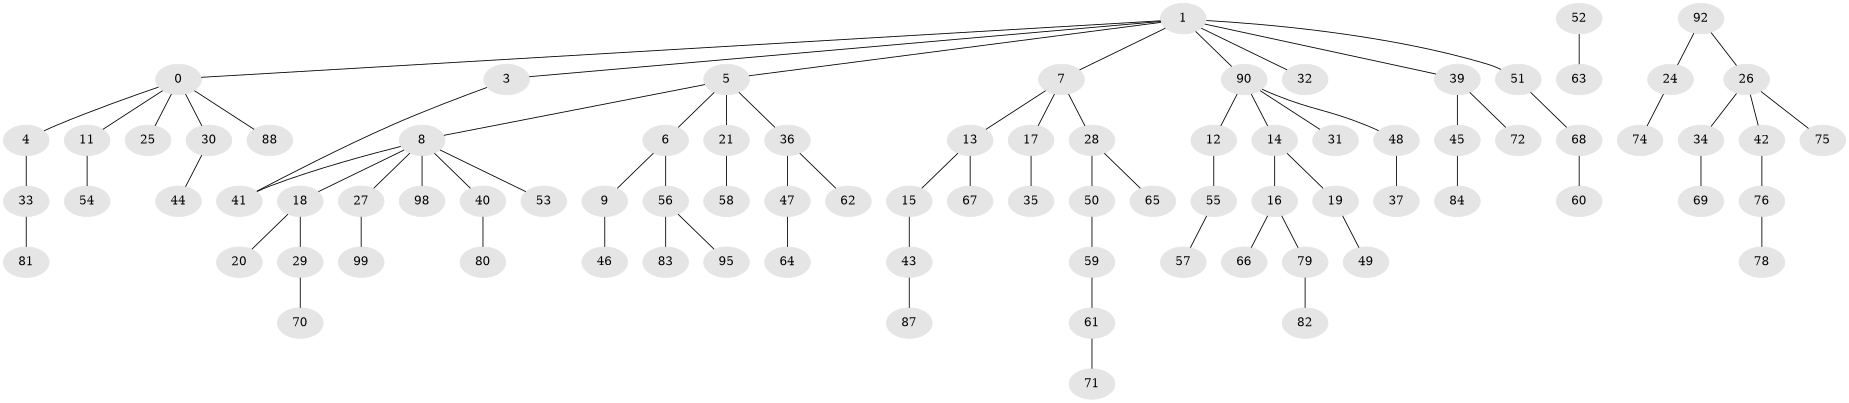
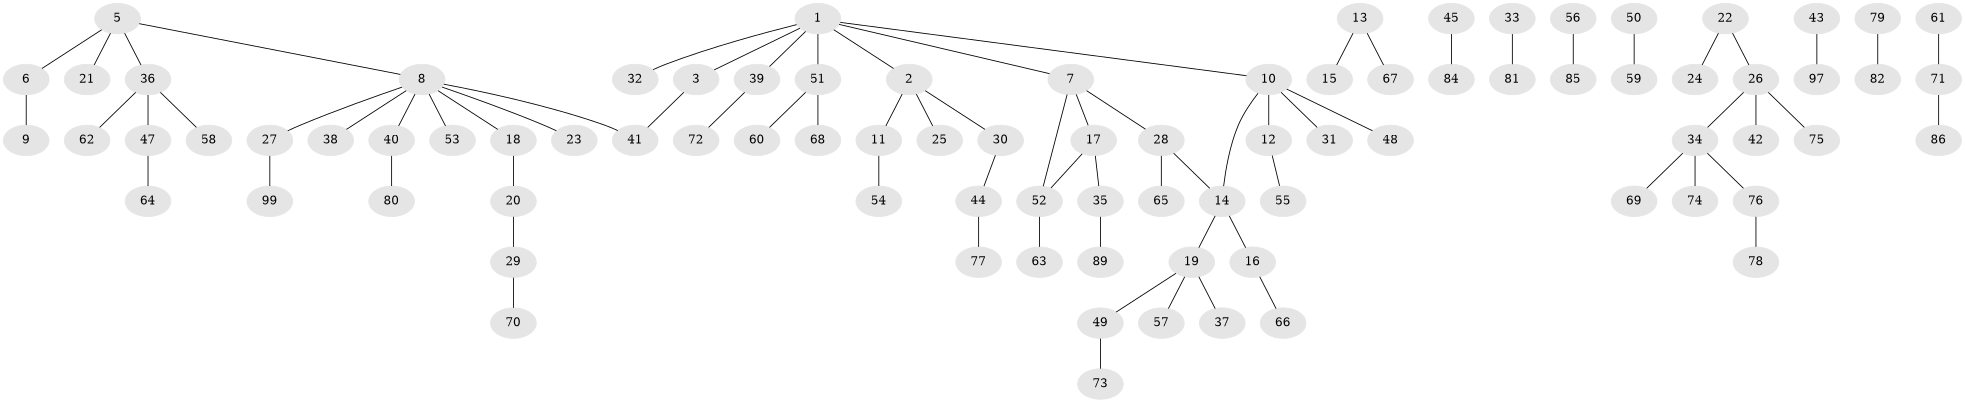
(1701, 19) -> (1726, 19)
(955, 49) -> none
(178, 80) -> (909, 80)
(1244, 80) -> (1269, 80)
(1016, 110) -> (1055, 140)
(1457, 110) -> none
(1655, 110) -> (1695, 171)
(26, 140) -> none
(270, 140) -> none
none -> (574, 140)
none -> (1939, 140)
(666, 171) -> none
(727, 171) -> (178, 110)
none -> (1067, 171)
(1092, 171) -> (1192, 171)
(1396, 171) -> (1207, 293)
(1579, 171) -> (788, 110)
(1762, 171) -> (1725, 171)
(422, 201) -> (331, 140)
(300, 232) -> (513, 232)
(909, 232) -> none
(1199, 232) -> (1177, 293)
(1290, 232) -> none
(605, 262) -> none
(666, 262) -> none
(727, 262) -> (1573, 80)
none -> (979, 262)
none -> (1100, 262)
(1092, 293) -> none
(909, 323) -> (1817, 80)
none -> (1100, 384)
